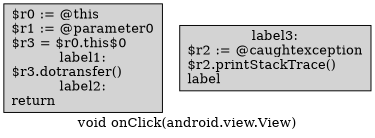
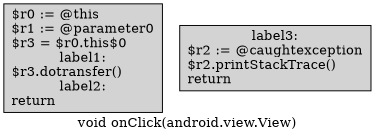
(275, 58) -> (275, 58)
